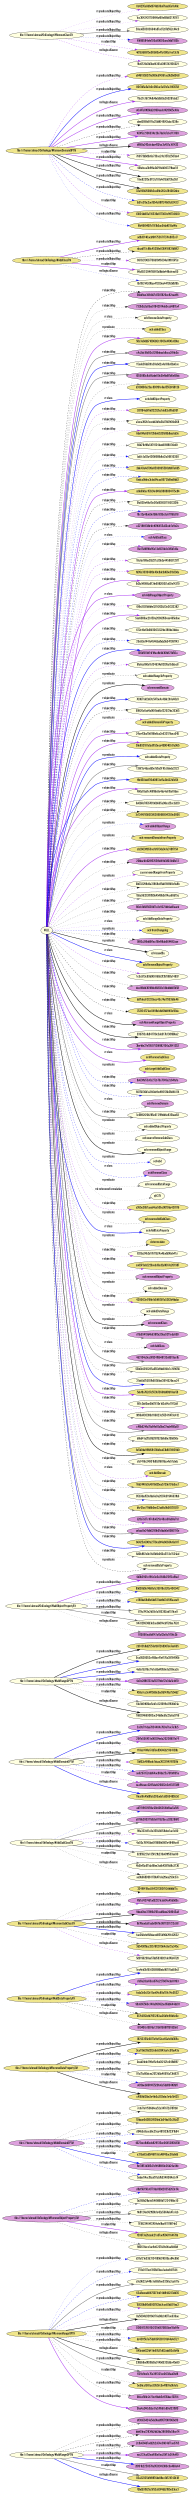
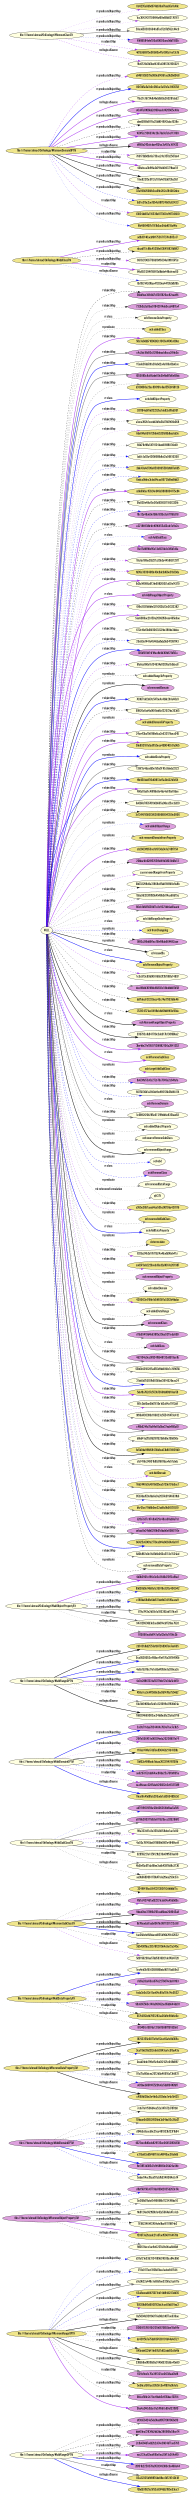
(158, 2201) -> (158, 2201)
